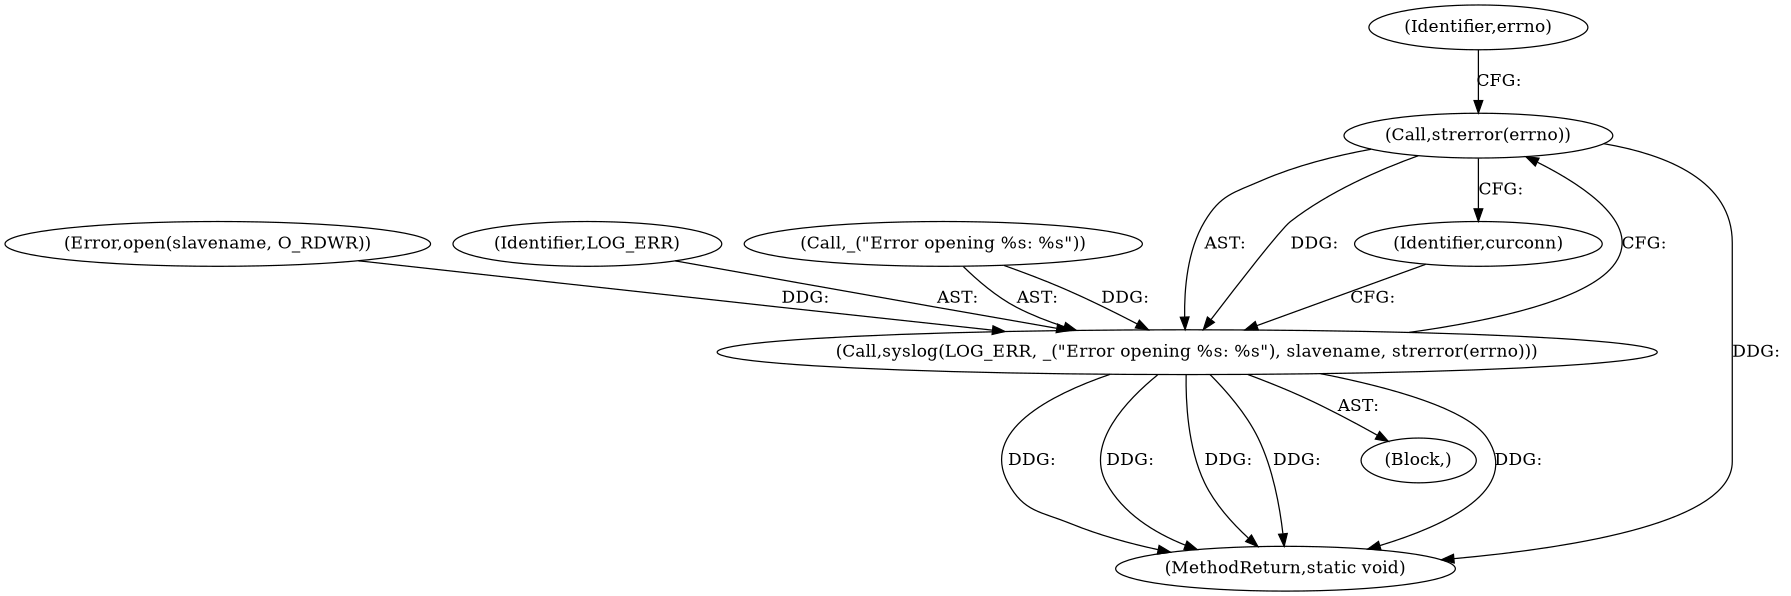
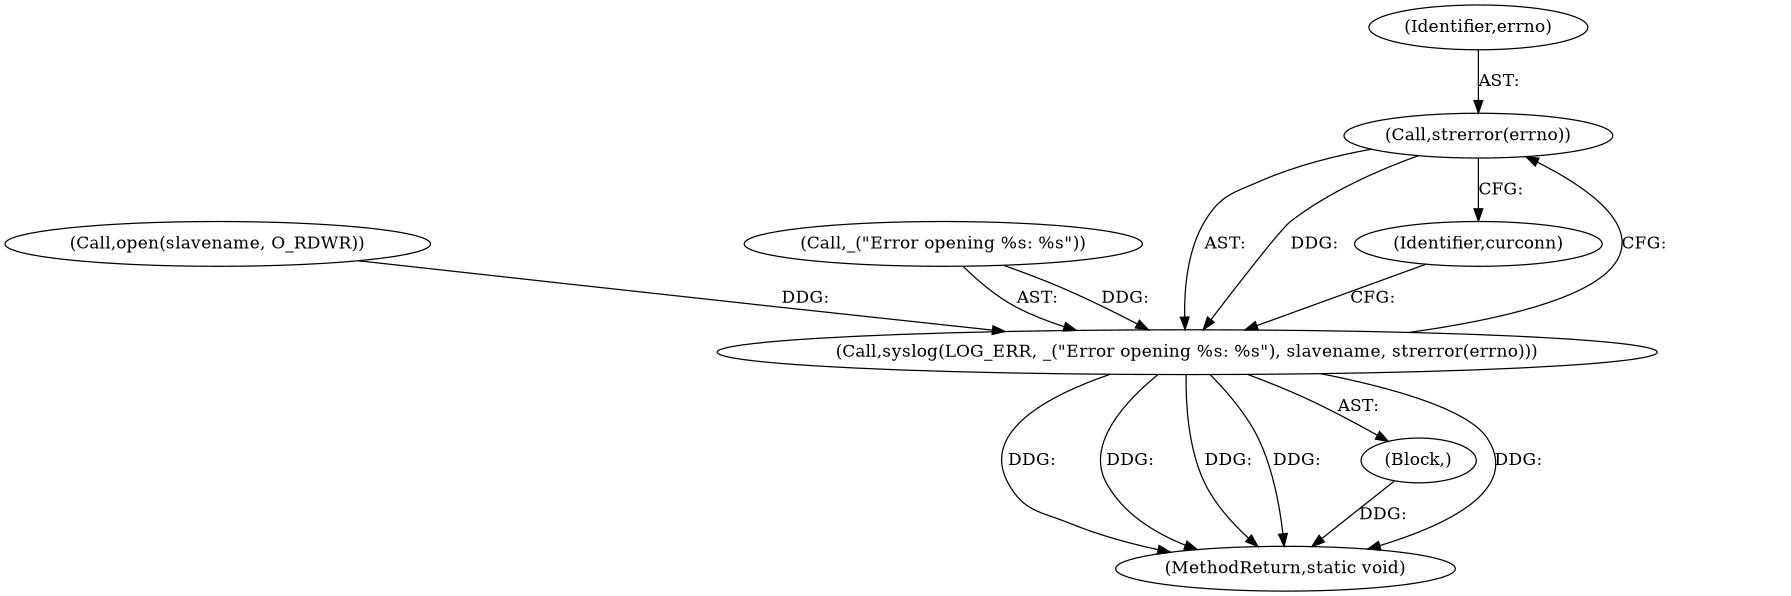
(1502, 82) -> (1502, 82)
(218, 244) -> (218, 244)
(587, 244) -> none
(1732, 418) -> (1358, 510)
